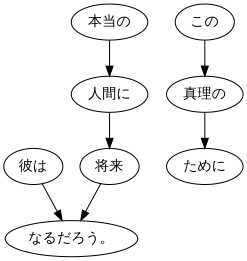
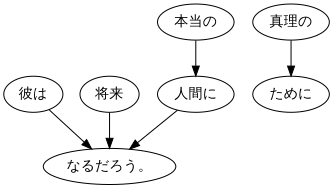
(205, 22) -> none
(110, 125) -> (157, 126)
